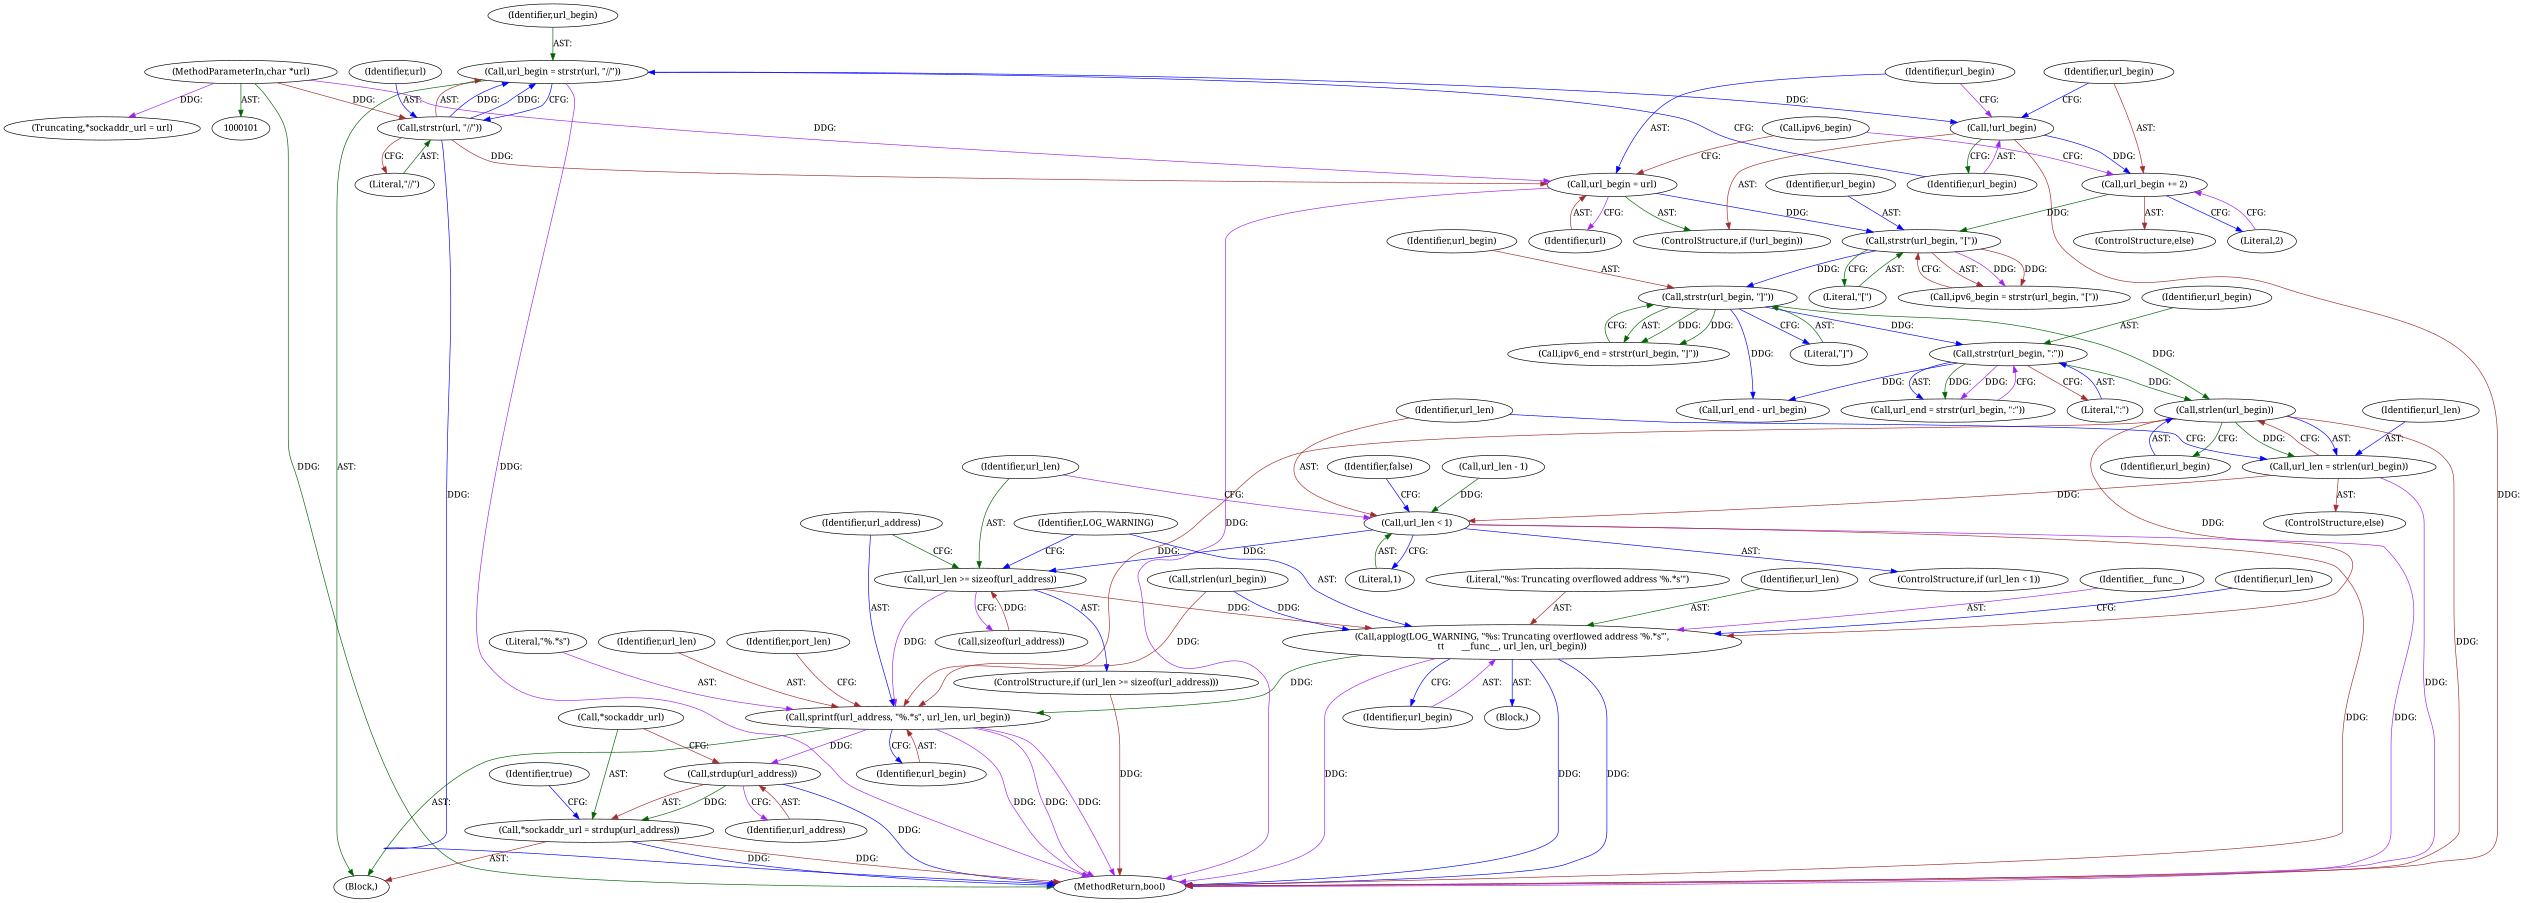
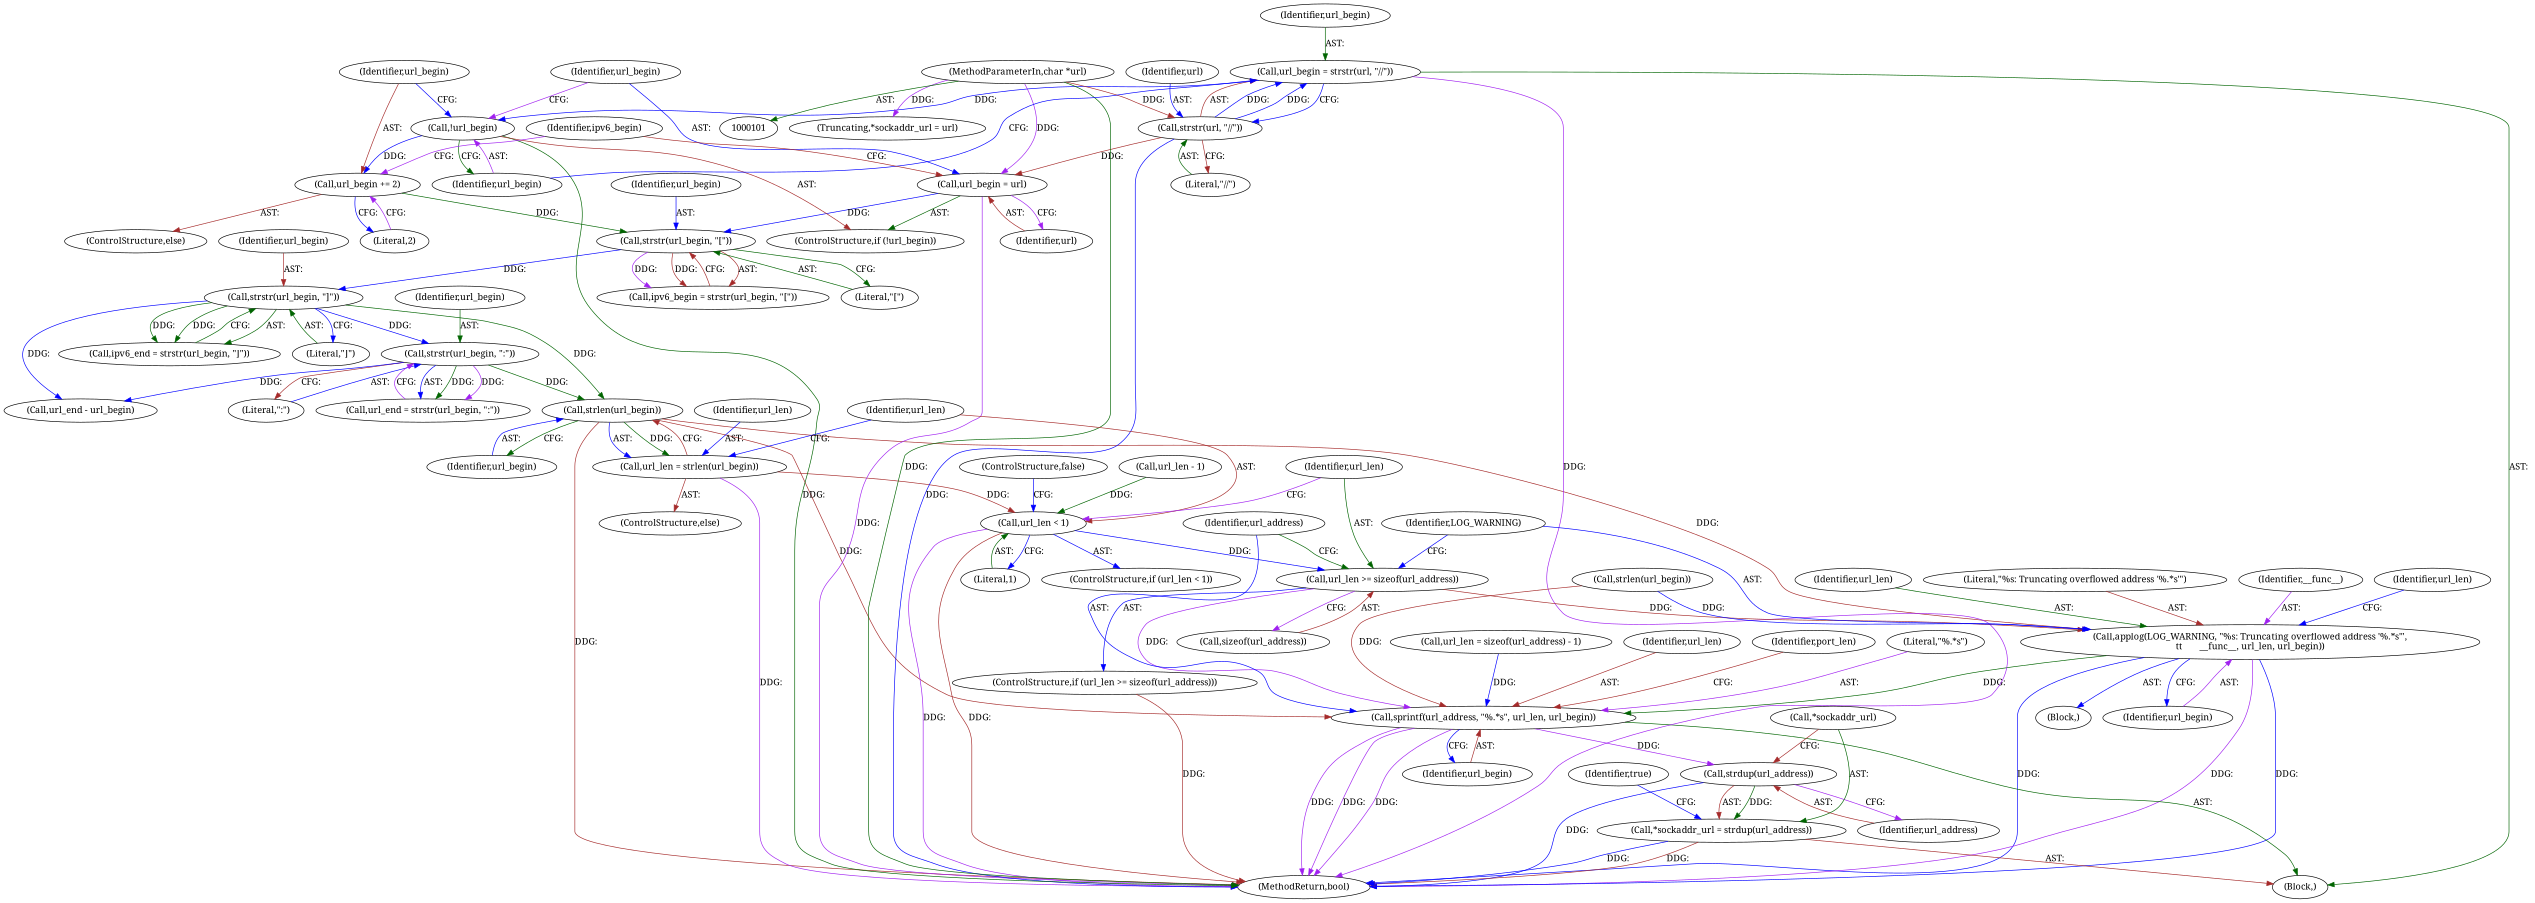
(1816, 128) -> (594, 128)
(1379, 467) -> (1033, 467)
(1016, 608) -> (1372, 608)
none -> (1501, 642)
(2429, 863) -> (795, 604)
